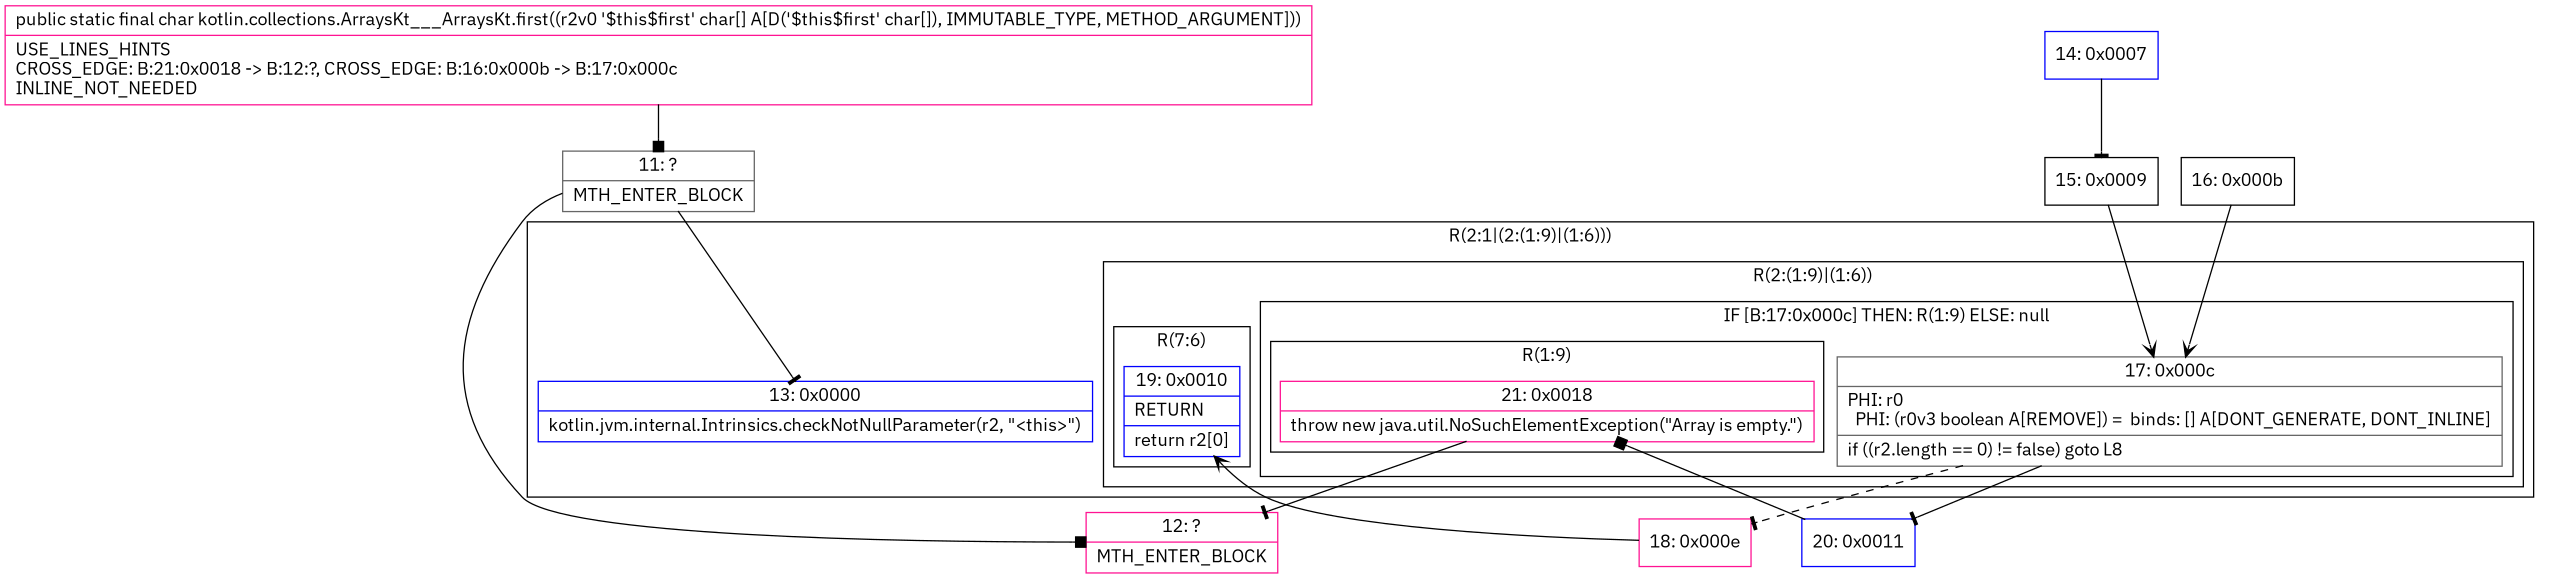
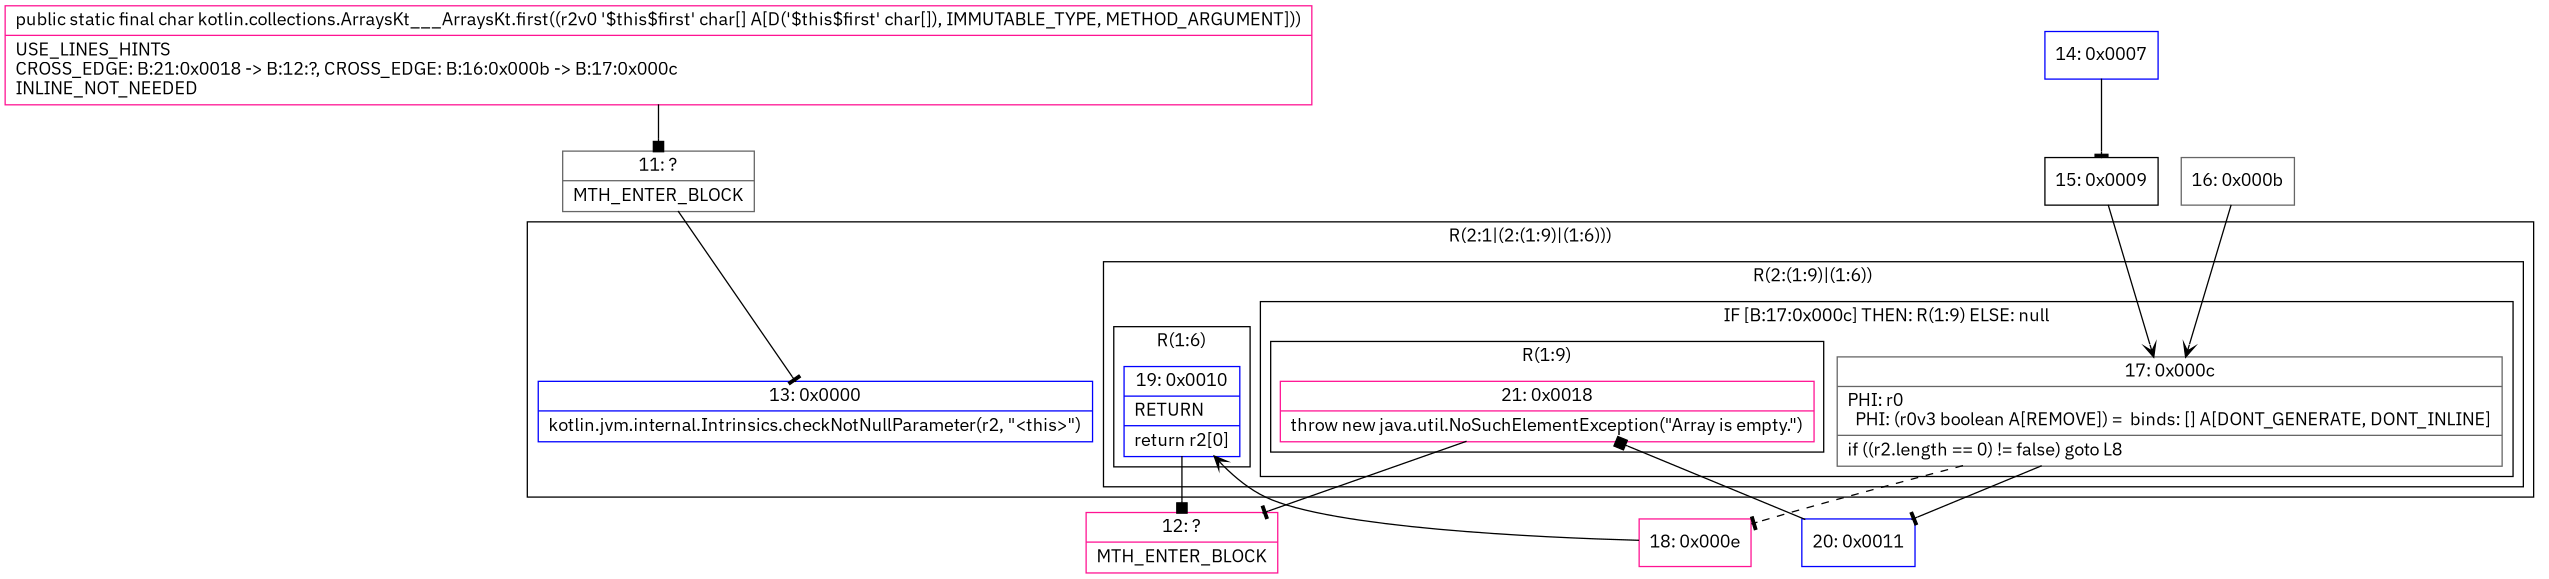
(2238, 181) -> (2238, 181)
(1182, 341) -> (1182, 341)
(618, 523) -> (1182, 478)
